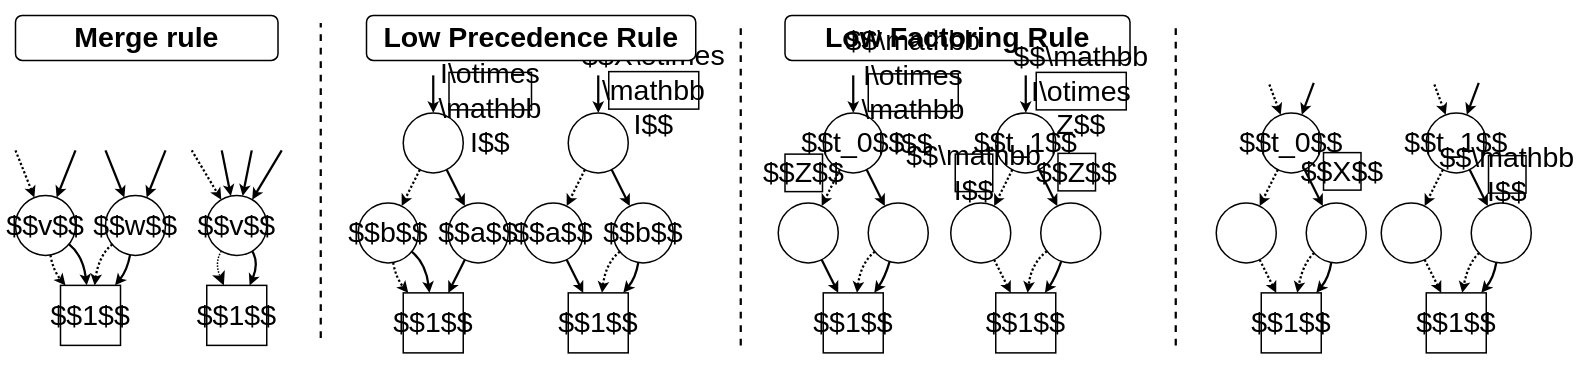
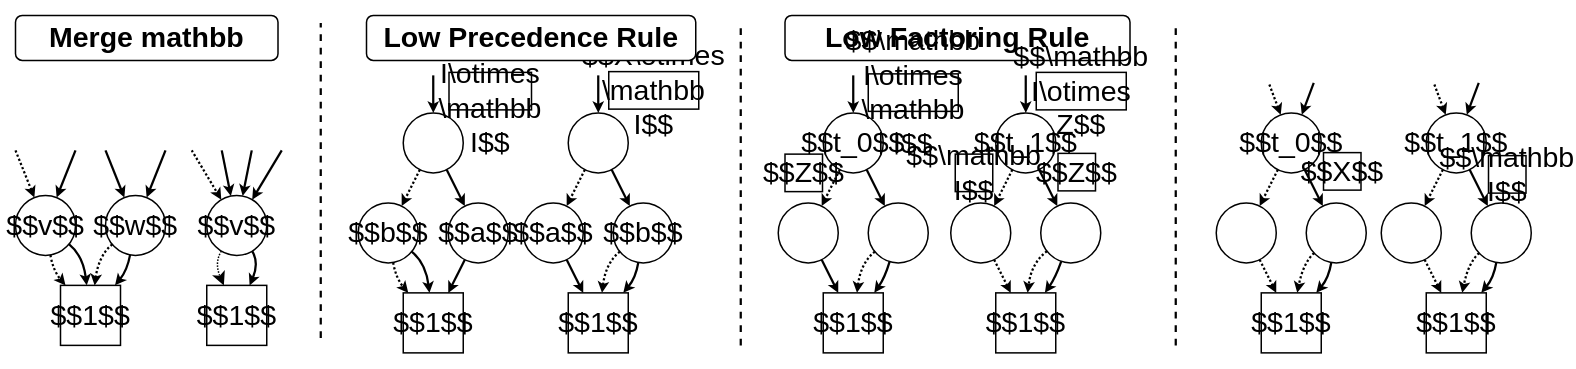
(147, 38) -> (147, 38)
